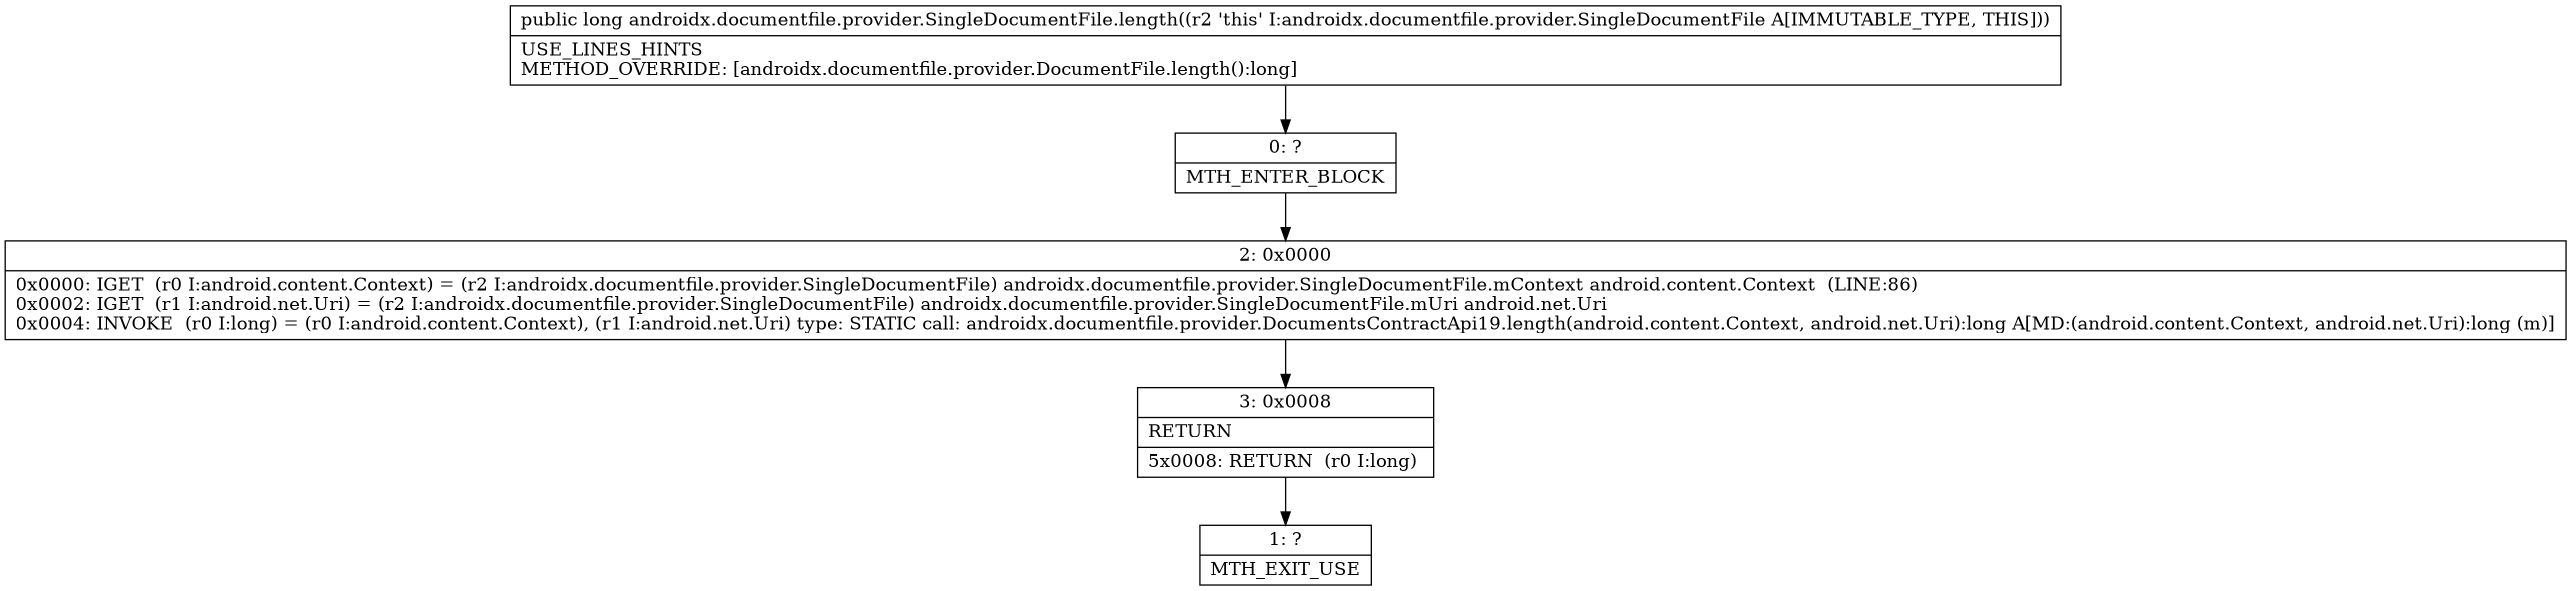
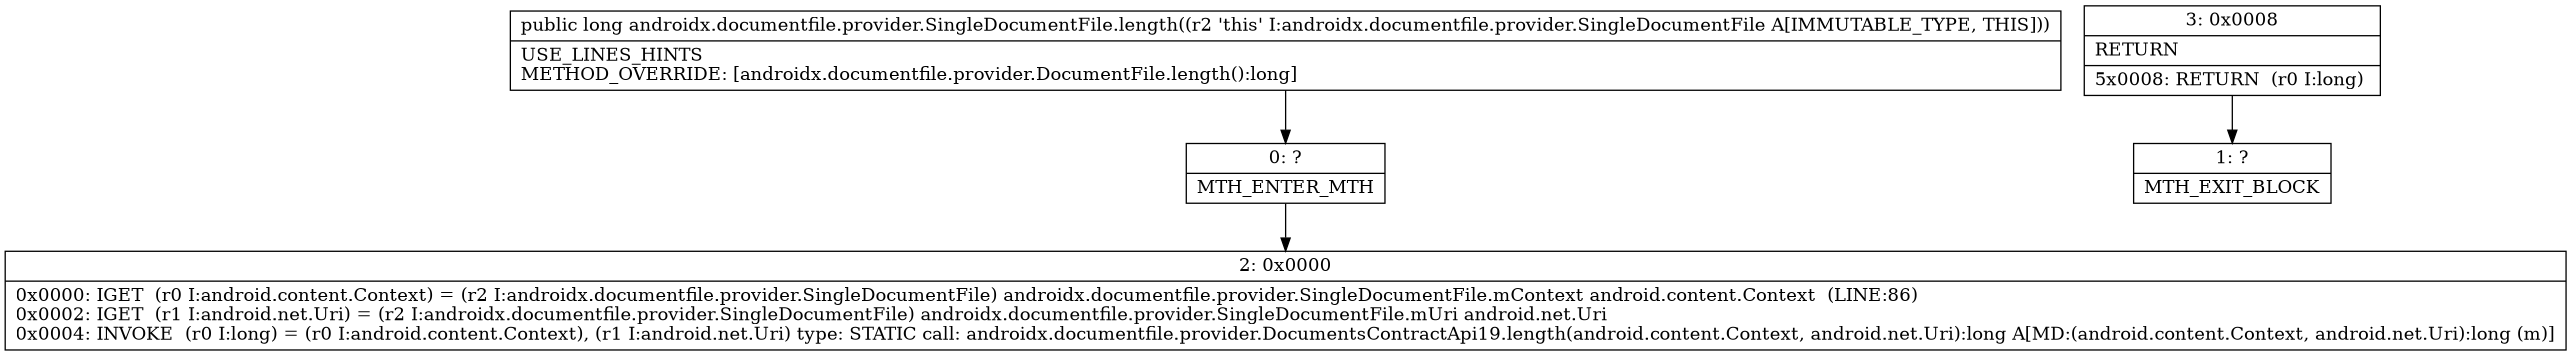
(1286, 177) -> (1286, 188)
(1286, 357) -> none
(1286, 569) -> (2232, 188)
